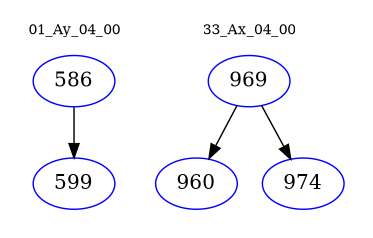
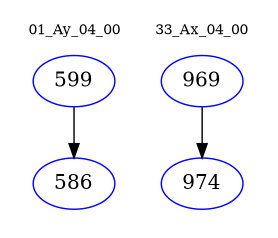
(74, 125) -> (74, 125)
(196, 184) -> none
